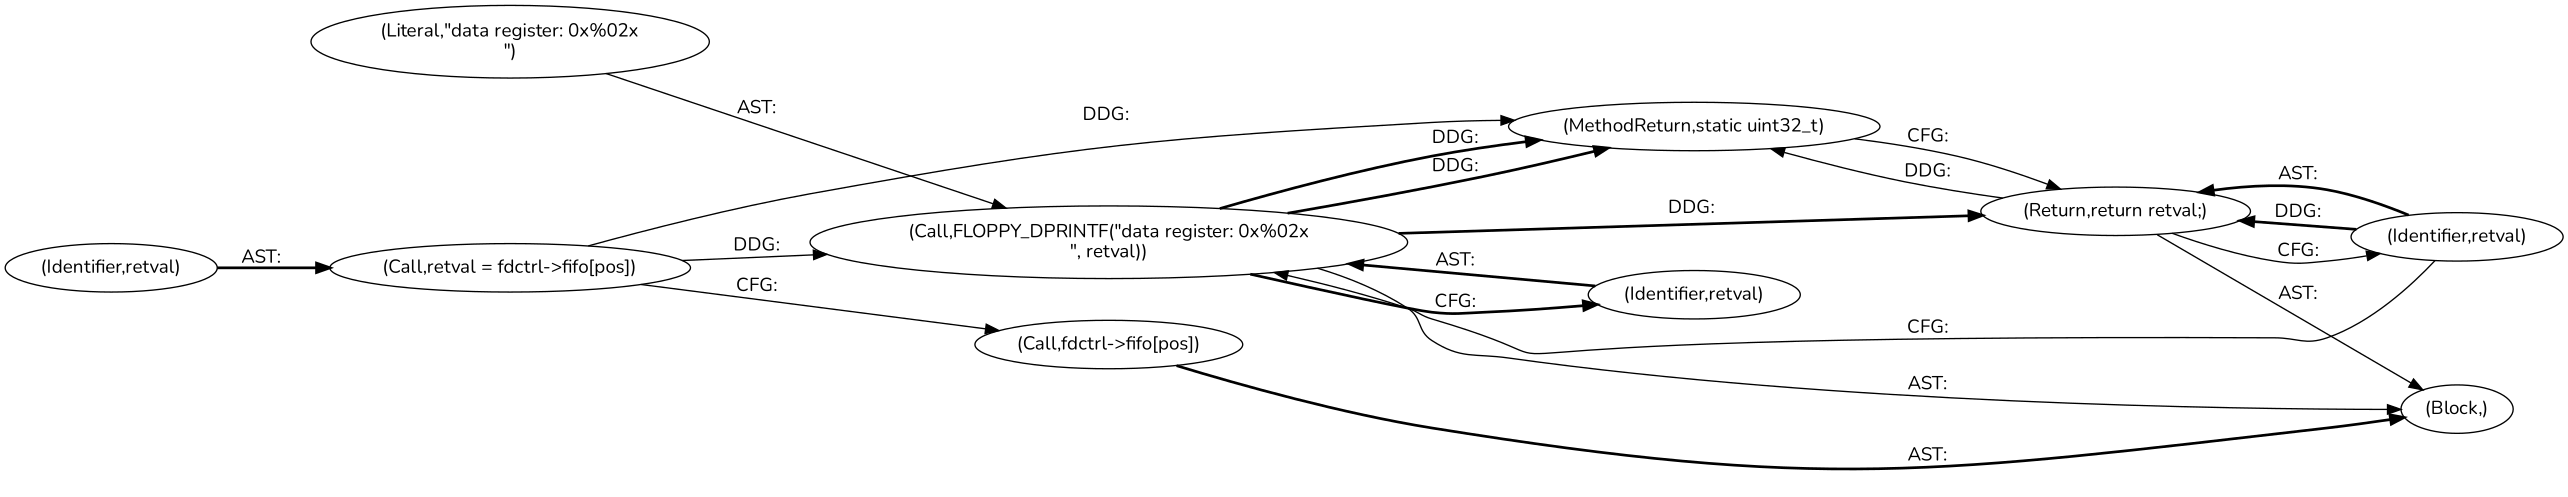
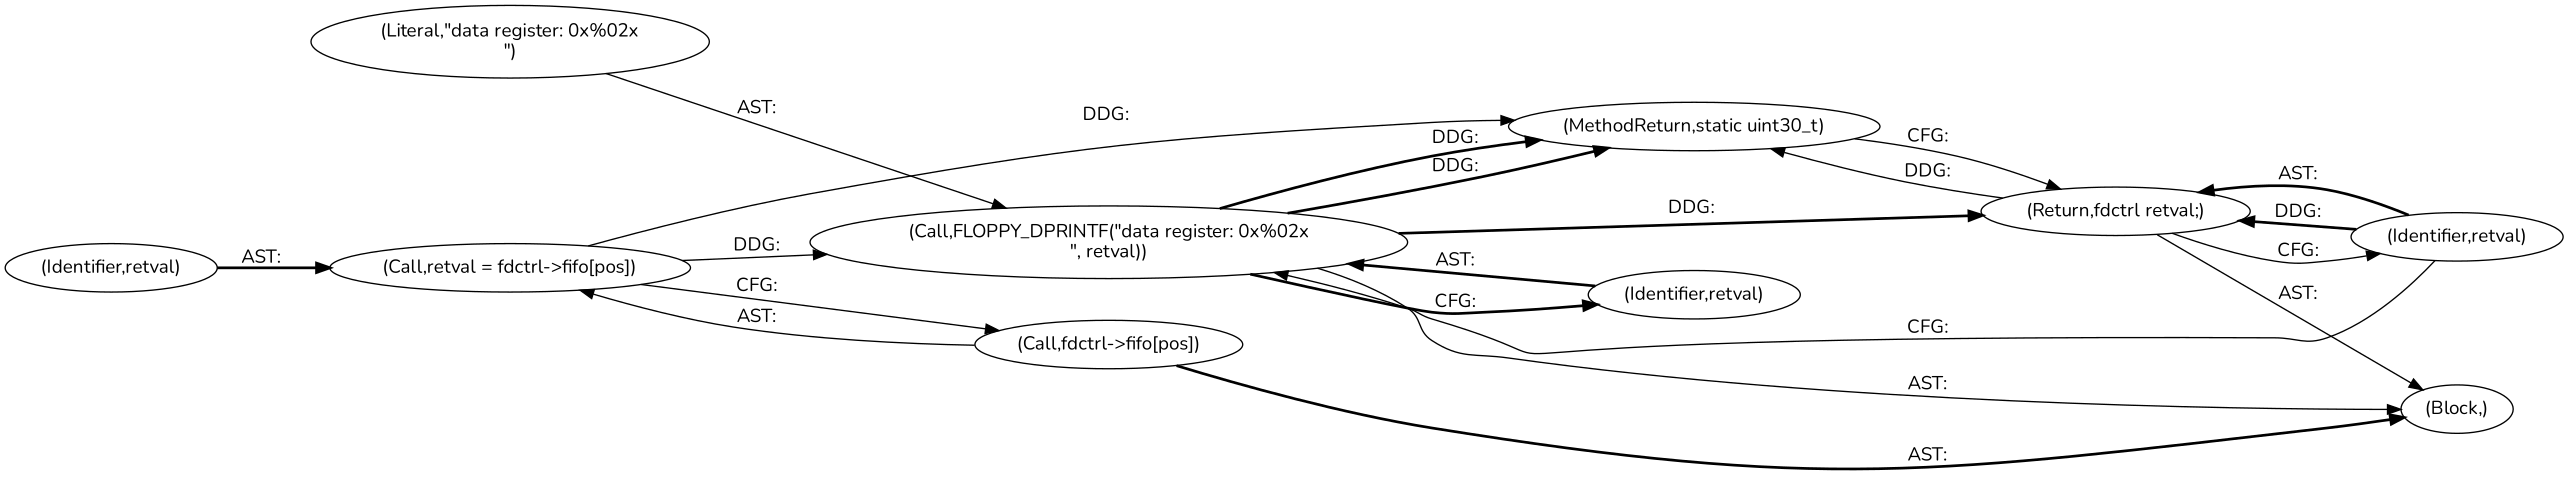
(1694, 127) -> (1694, 127)
(2116, 211) -> (2116, 211)
none -> (782, 333)
